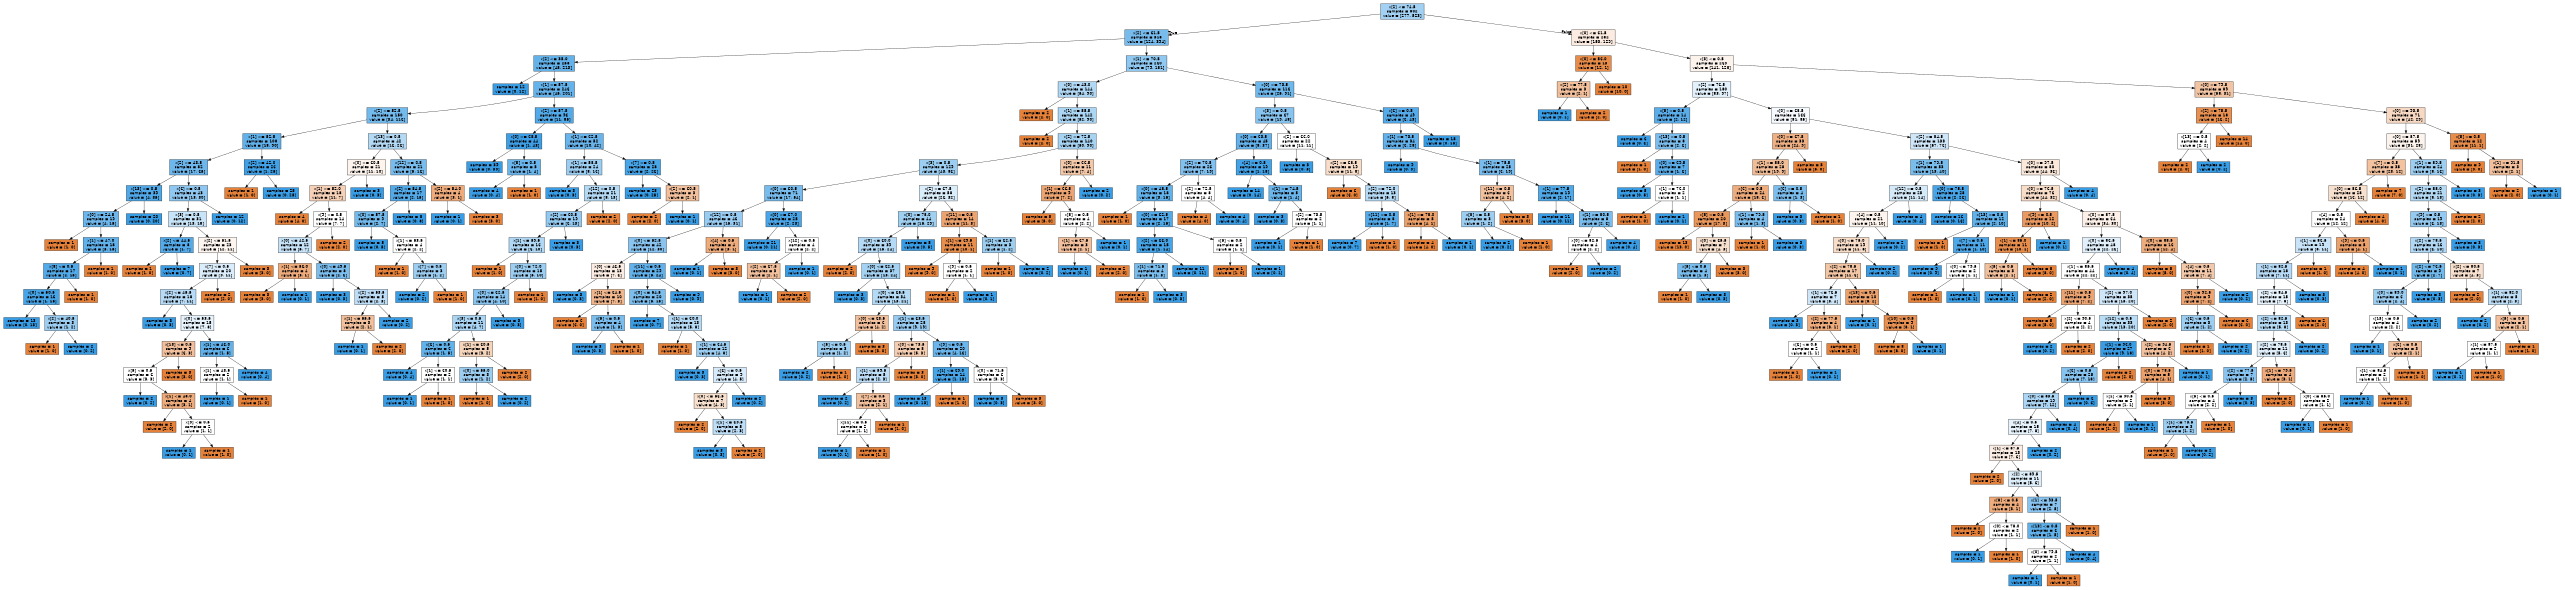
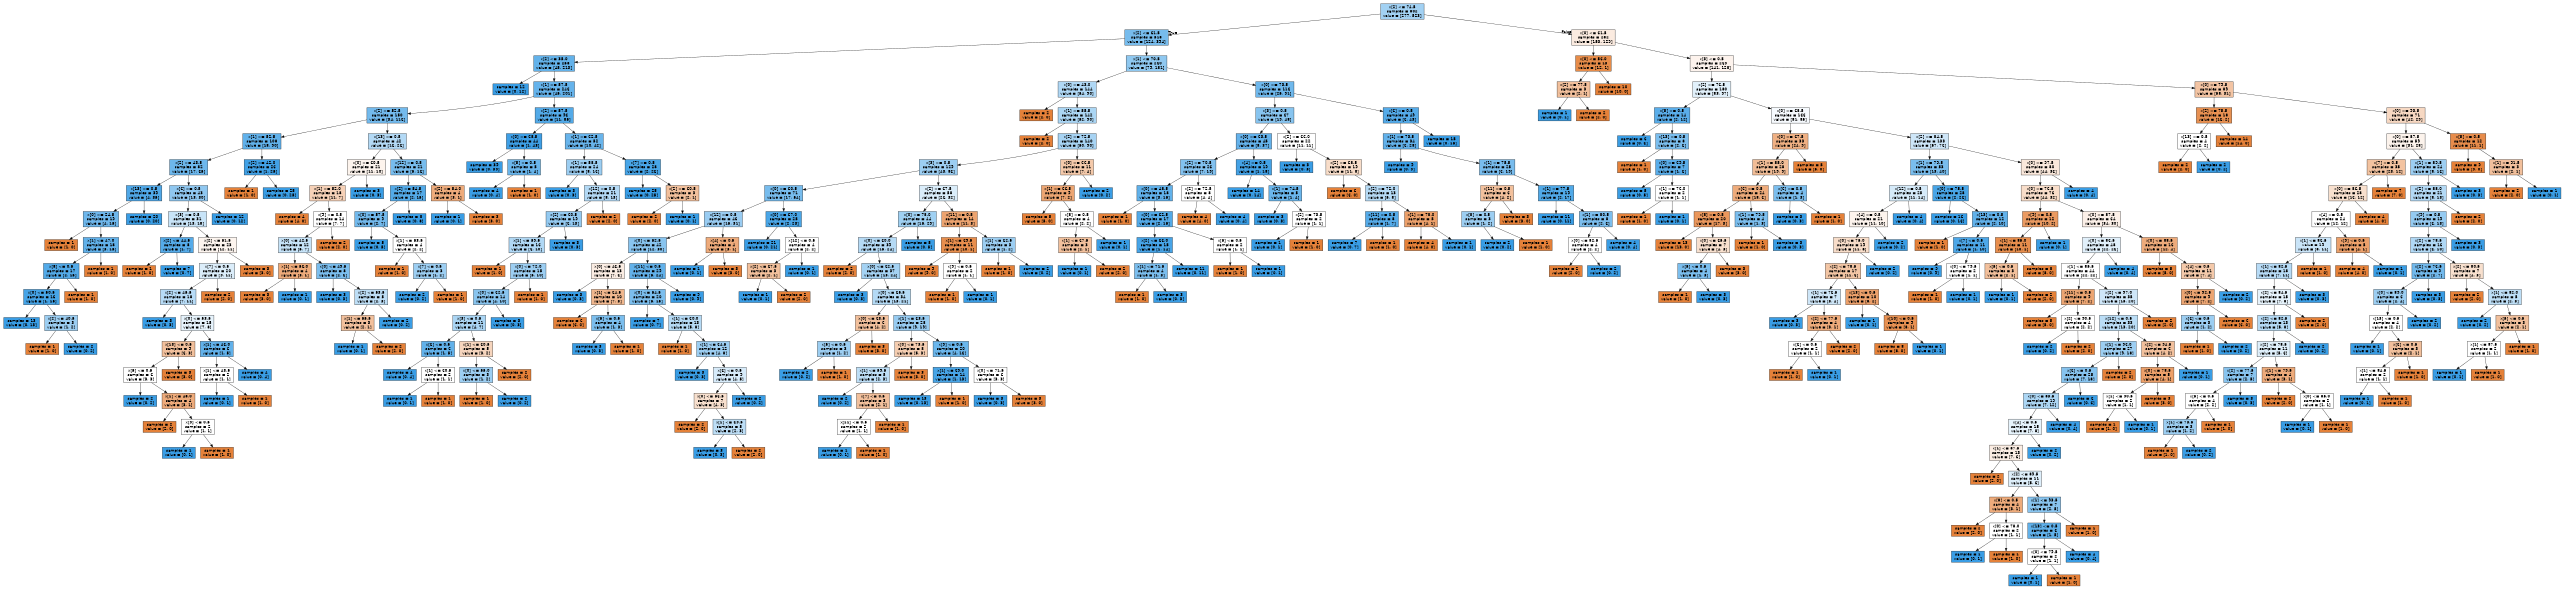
(2118, 349) -> (2118, 349)
